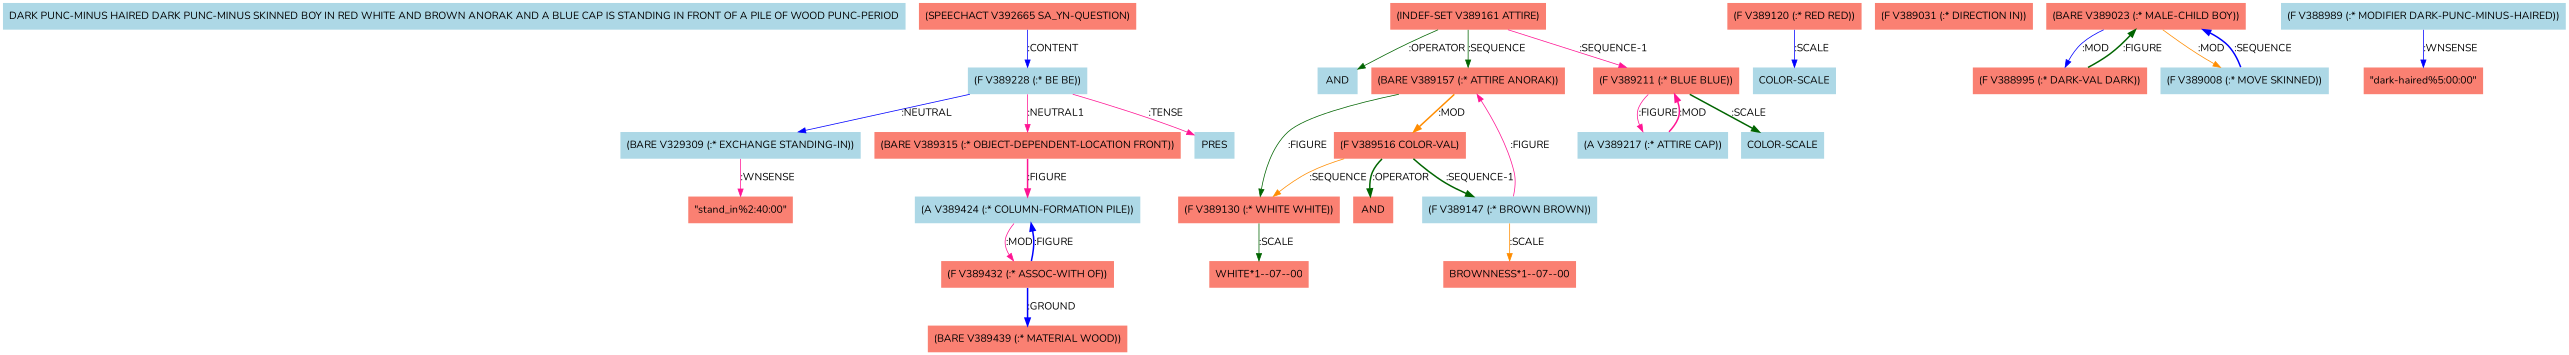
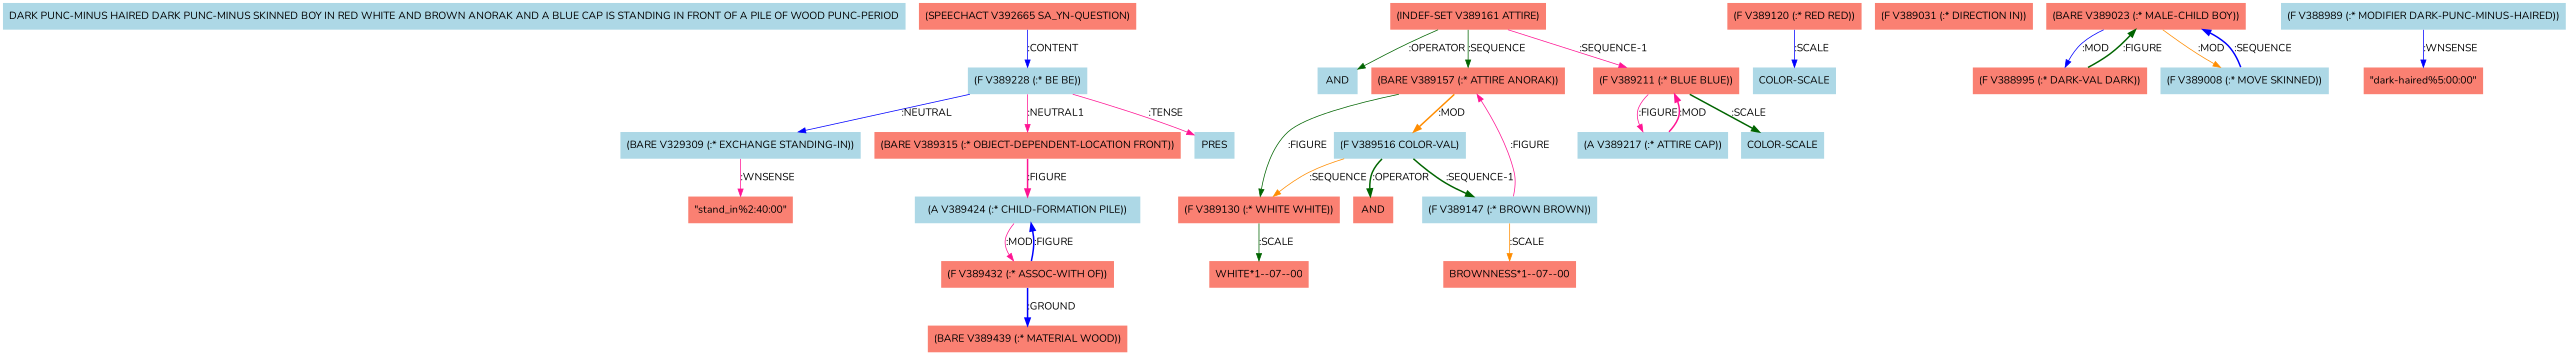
(1400, 145) -> (1400, 145)
(1028, 210) -> (1028, 210)
